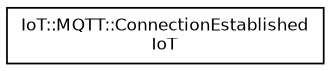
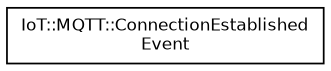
(165, 36) -> (165, 36)
